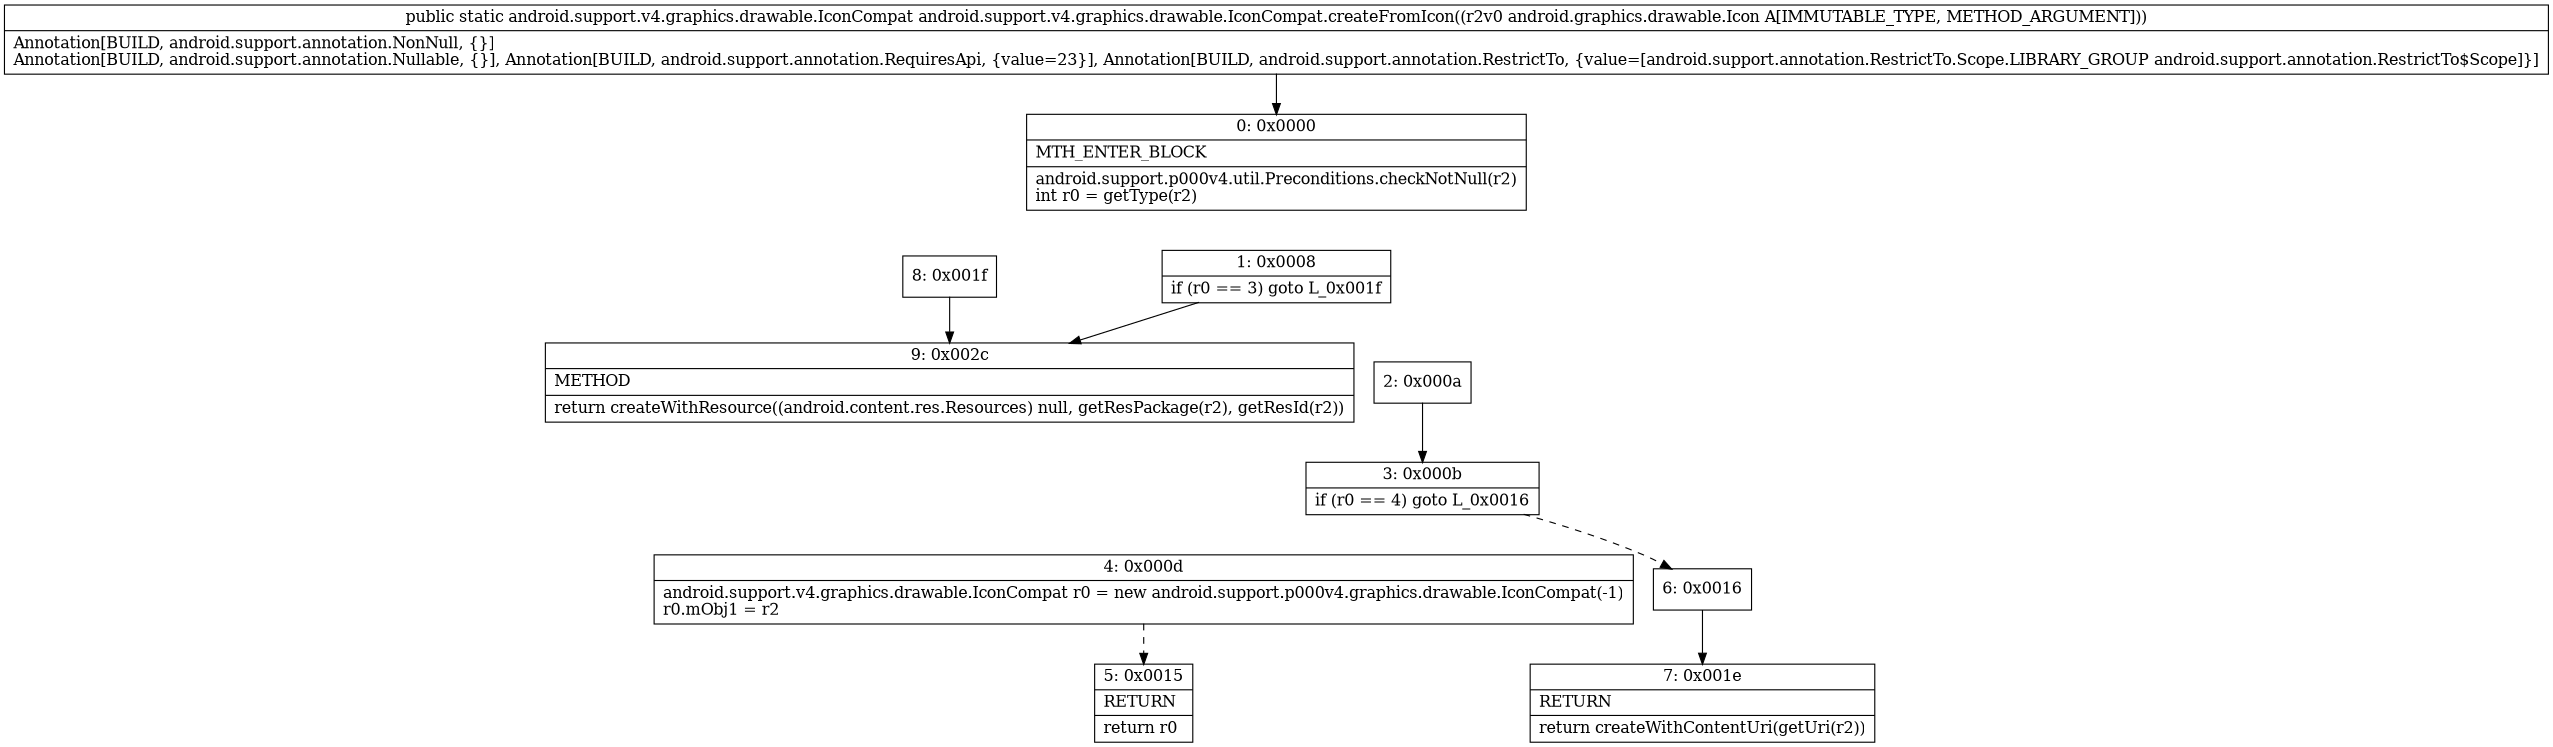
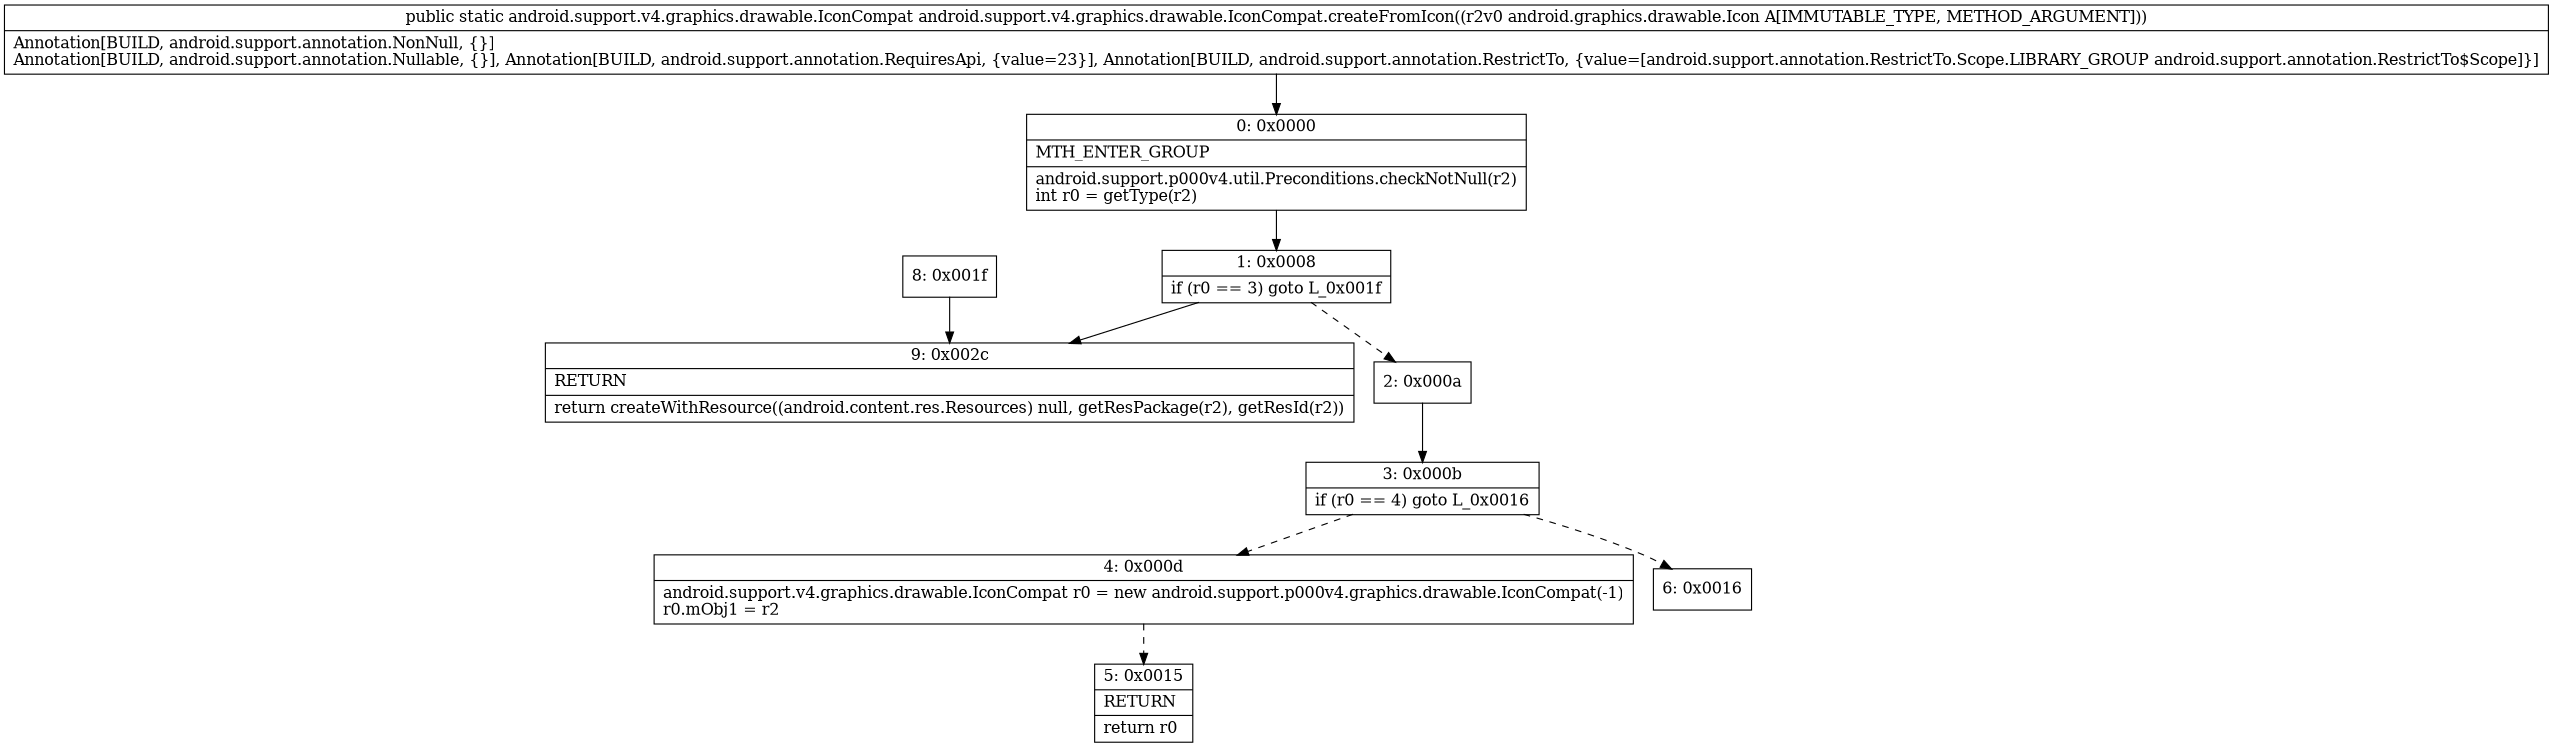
(1121, 153) -> (1123, 153)
none -> (1276, 225)
none -> (1349, 329)
(593, 381) -> (591, 381)
none -> (1300, 533)
(1702, 703) -> none
